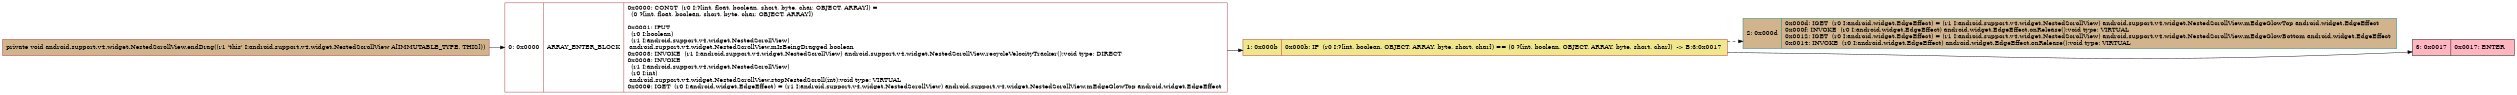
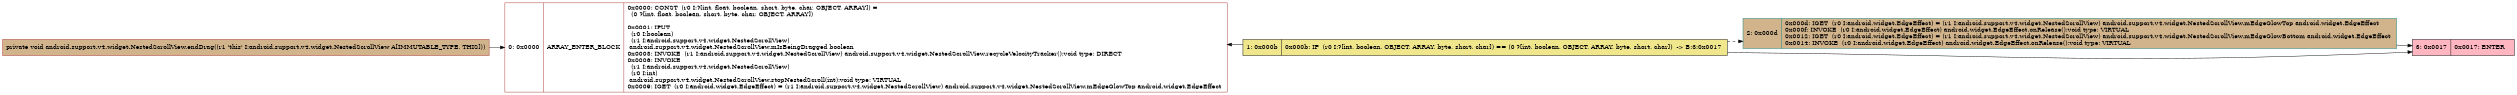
none -> (2402, 45)
(1485, 47) -> (1485, 47)
(1233, 50) -> (1237, 45)
